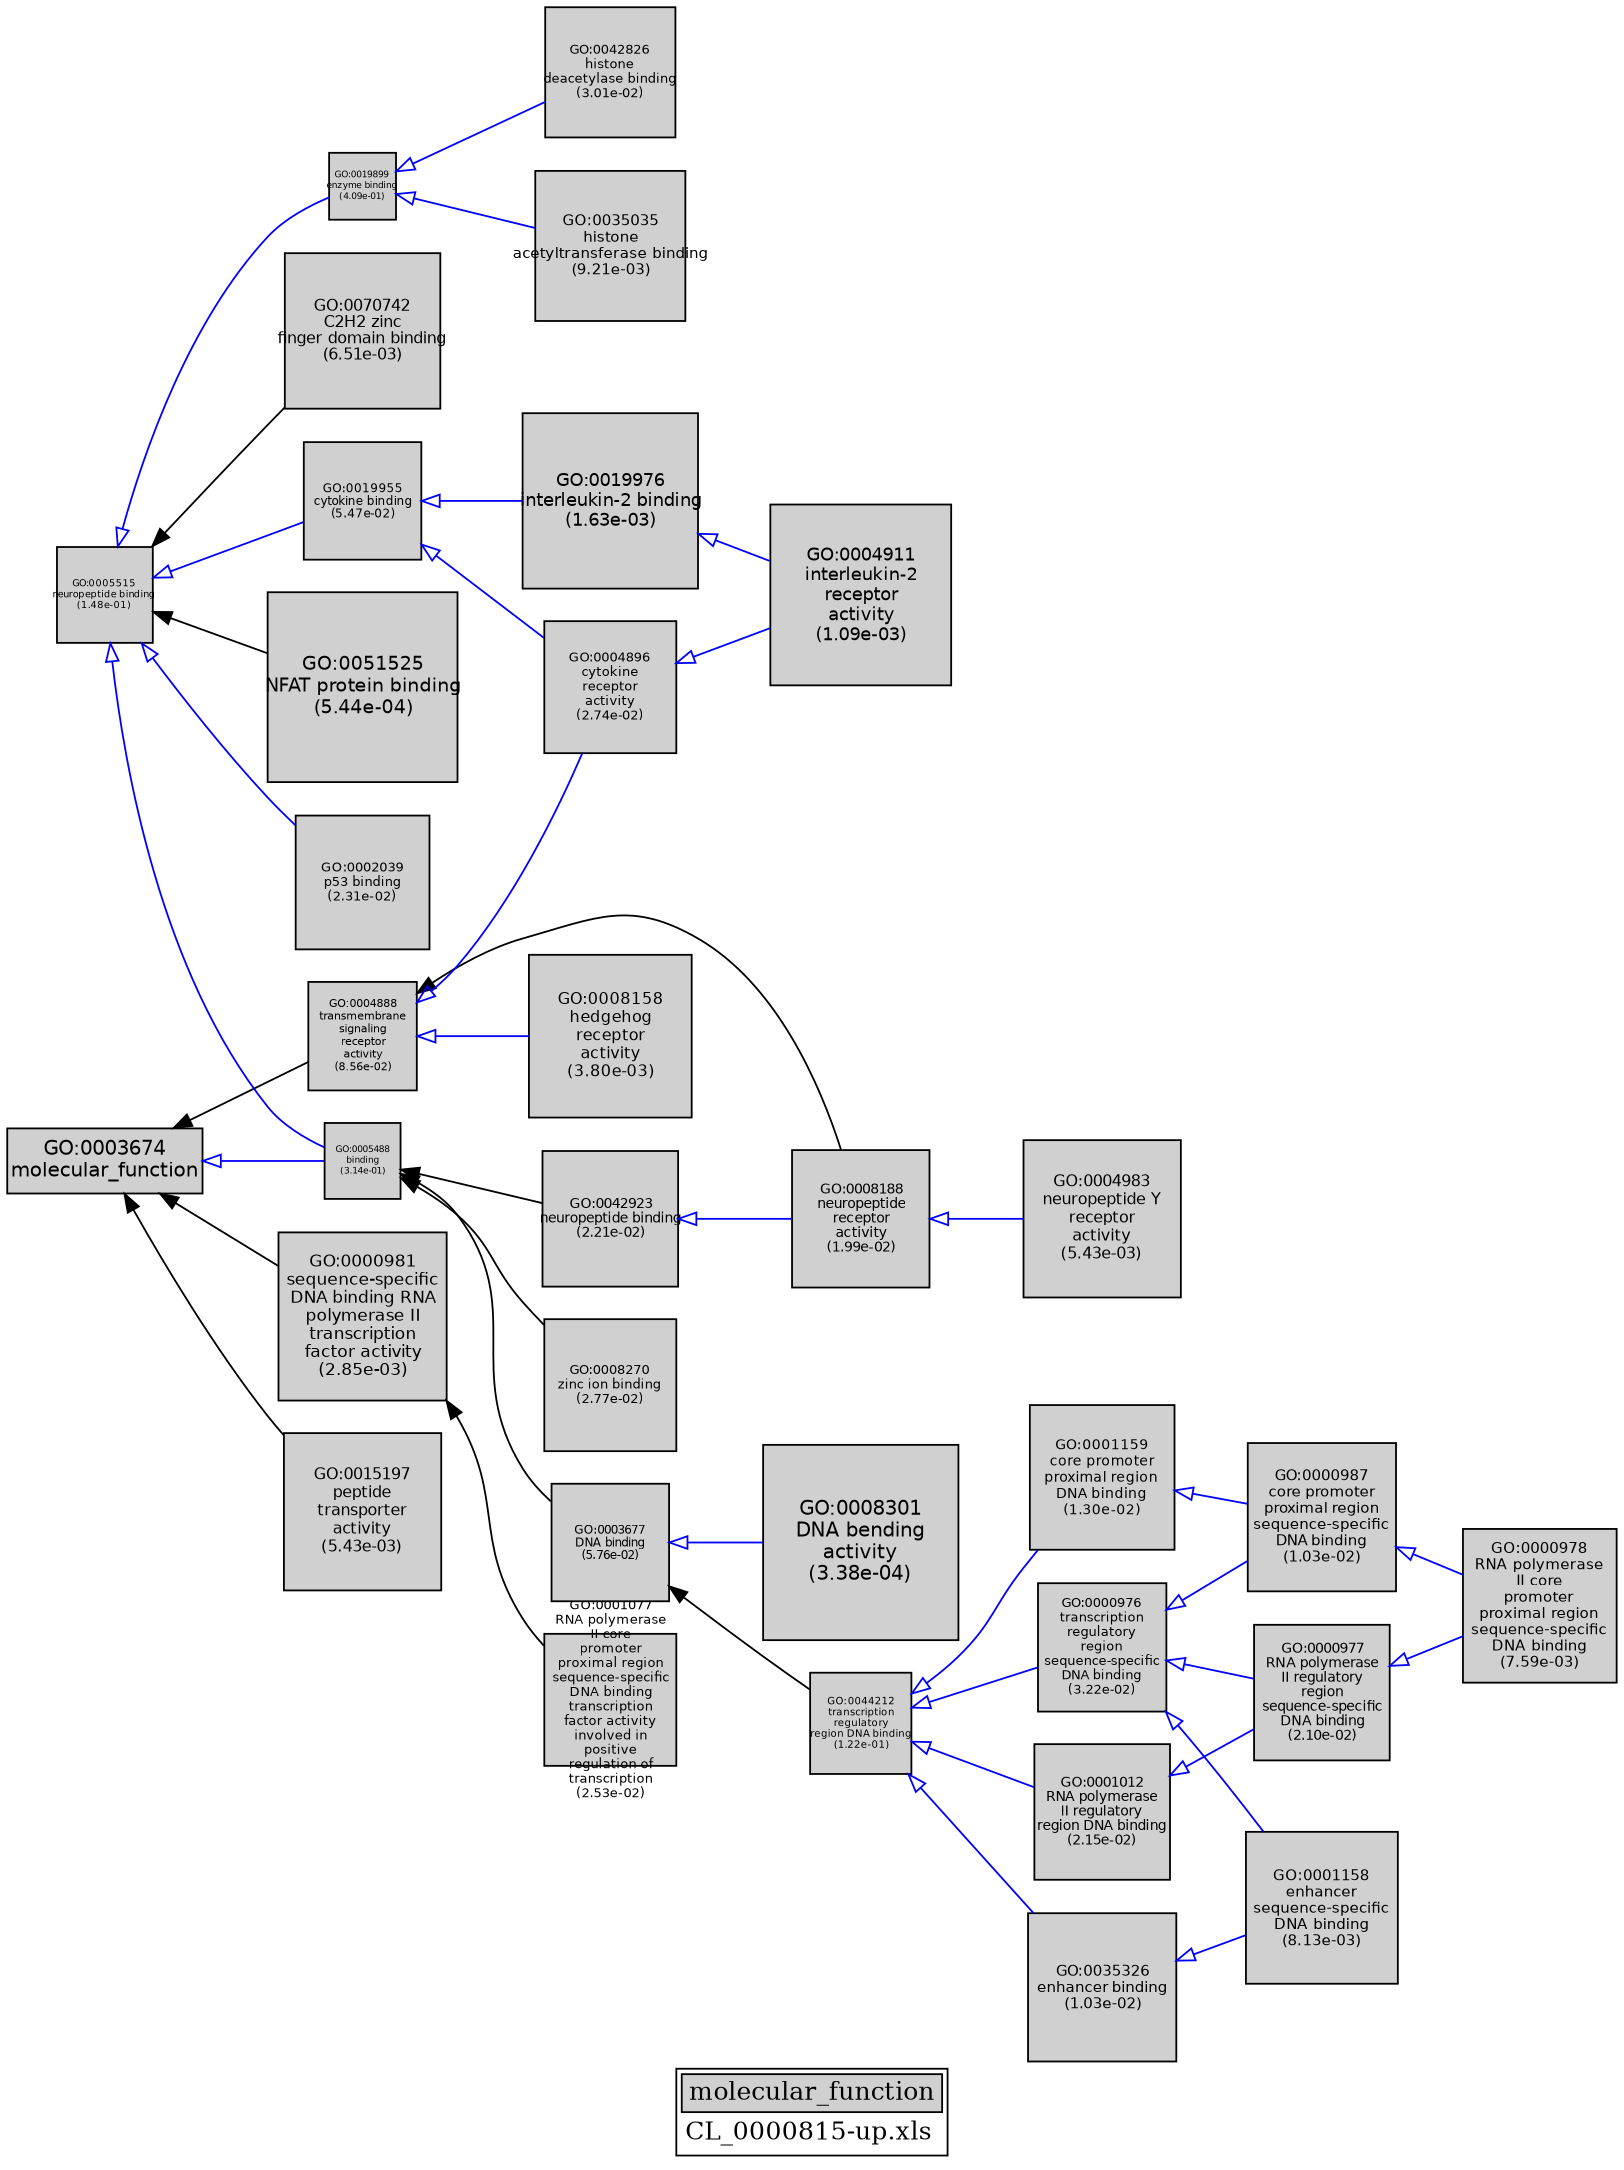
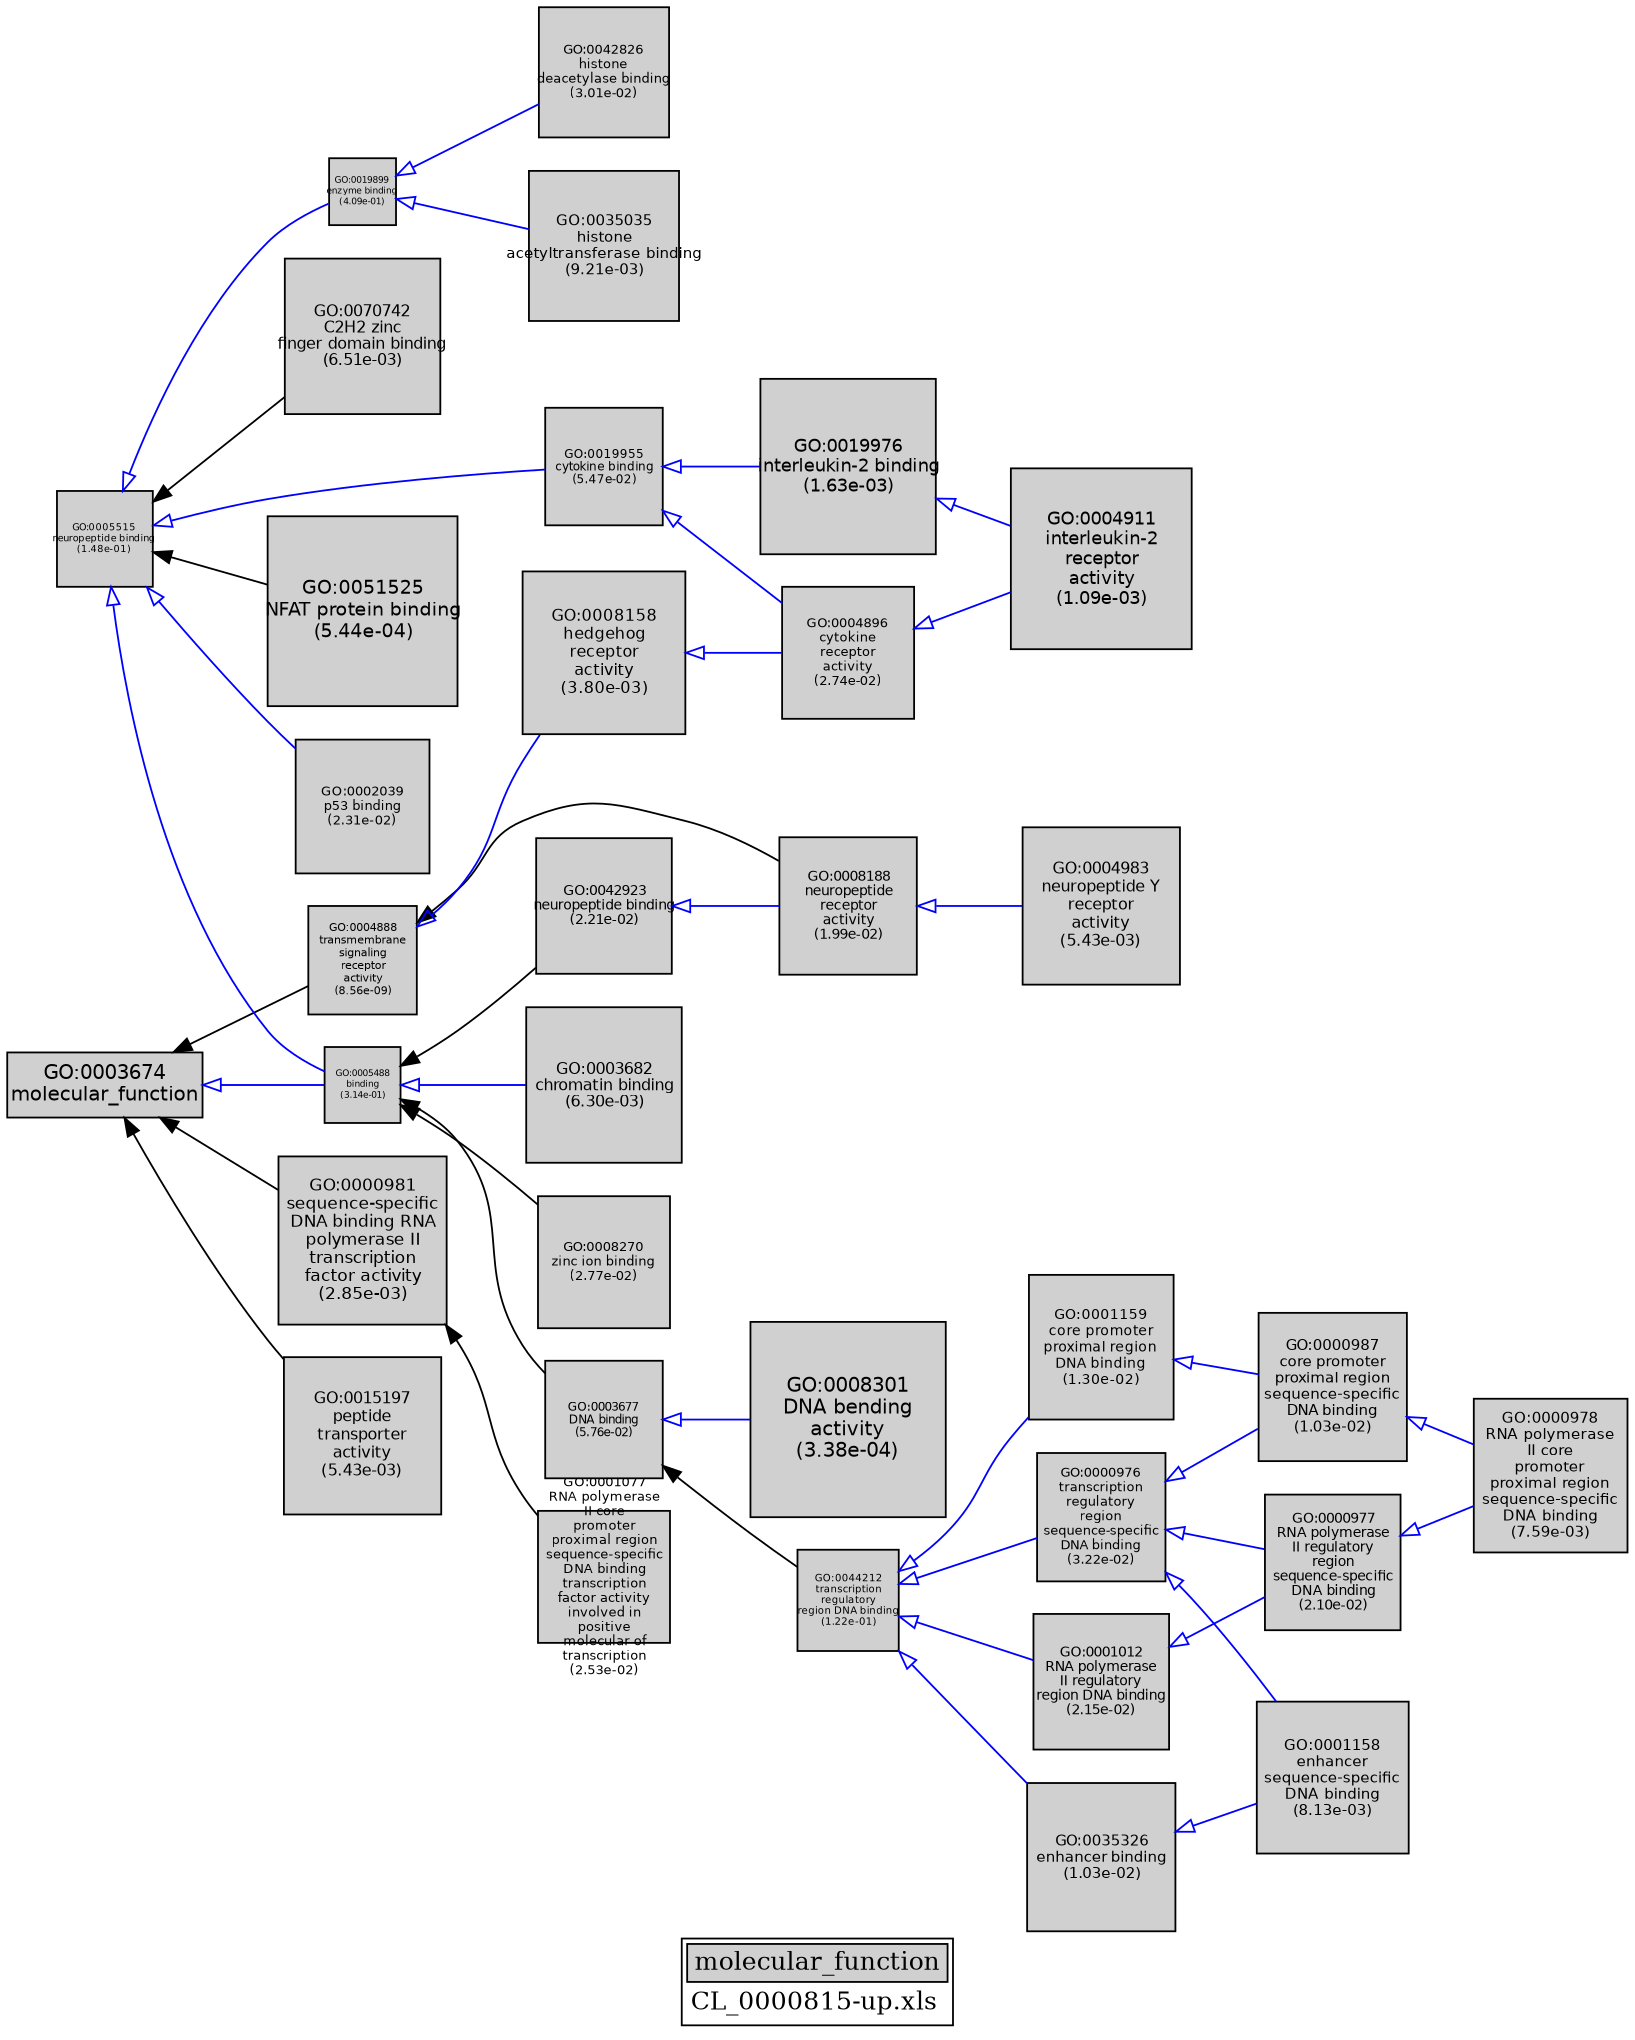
(518, 880) -> (743, 653)
(363, 1067) -> (363, 991)
none -> (604, 1085)
(611, 1764) -> (605, 1641)
